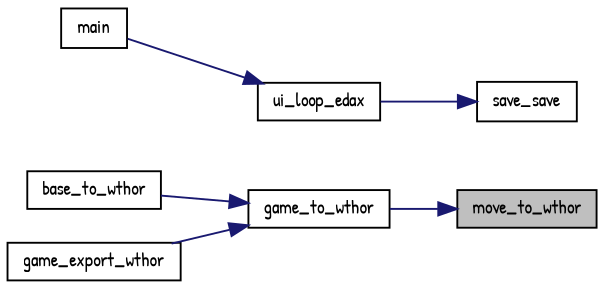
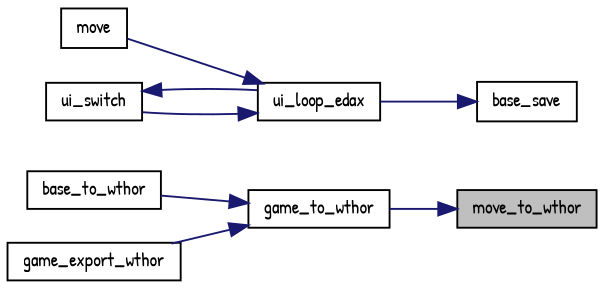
(94, 28) -> (94, 28)
none -> (94, 102)
(527, 102) -> (527, 102)
